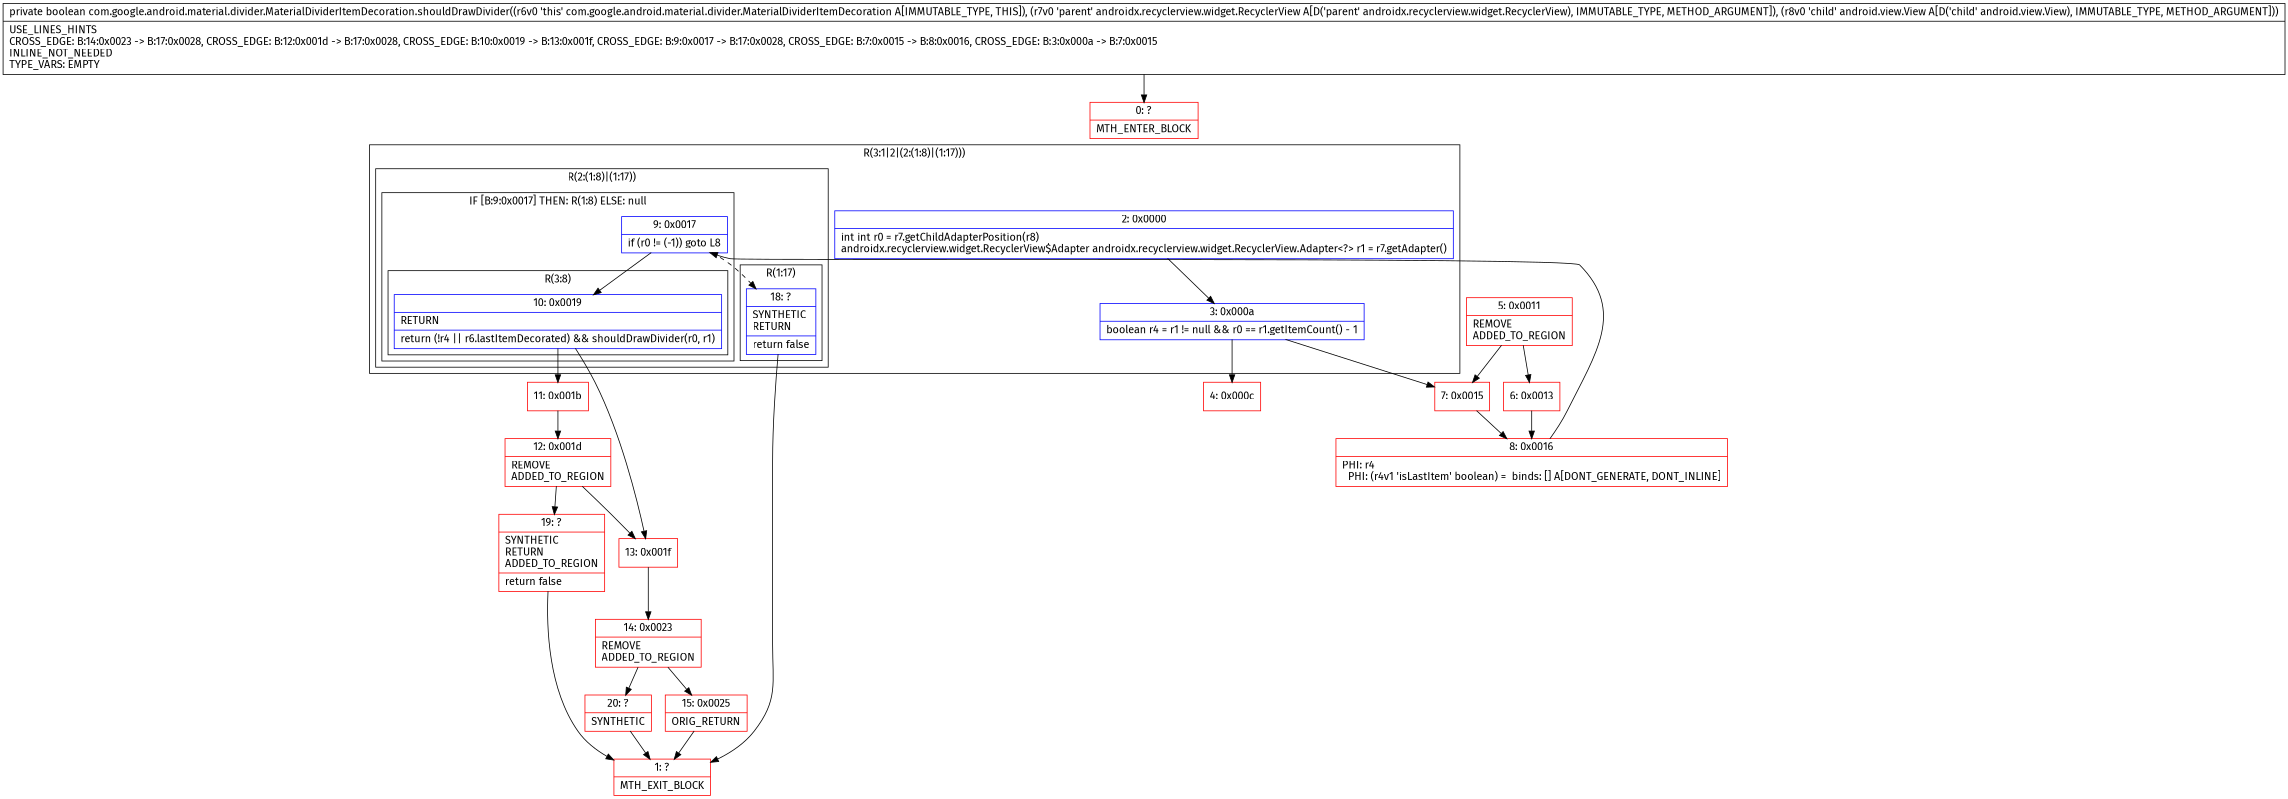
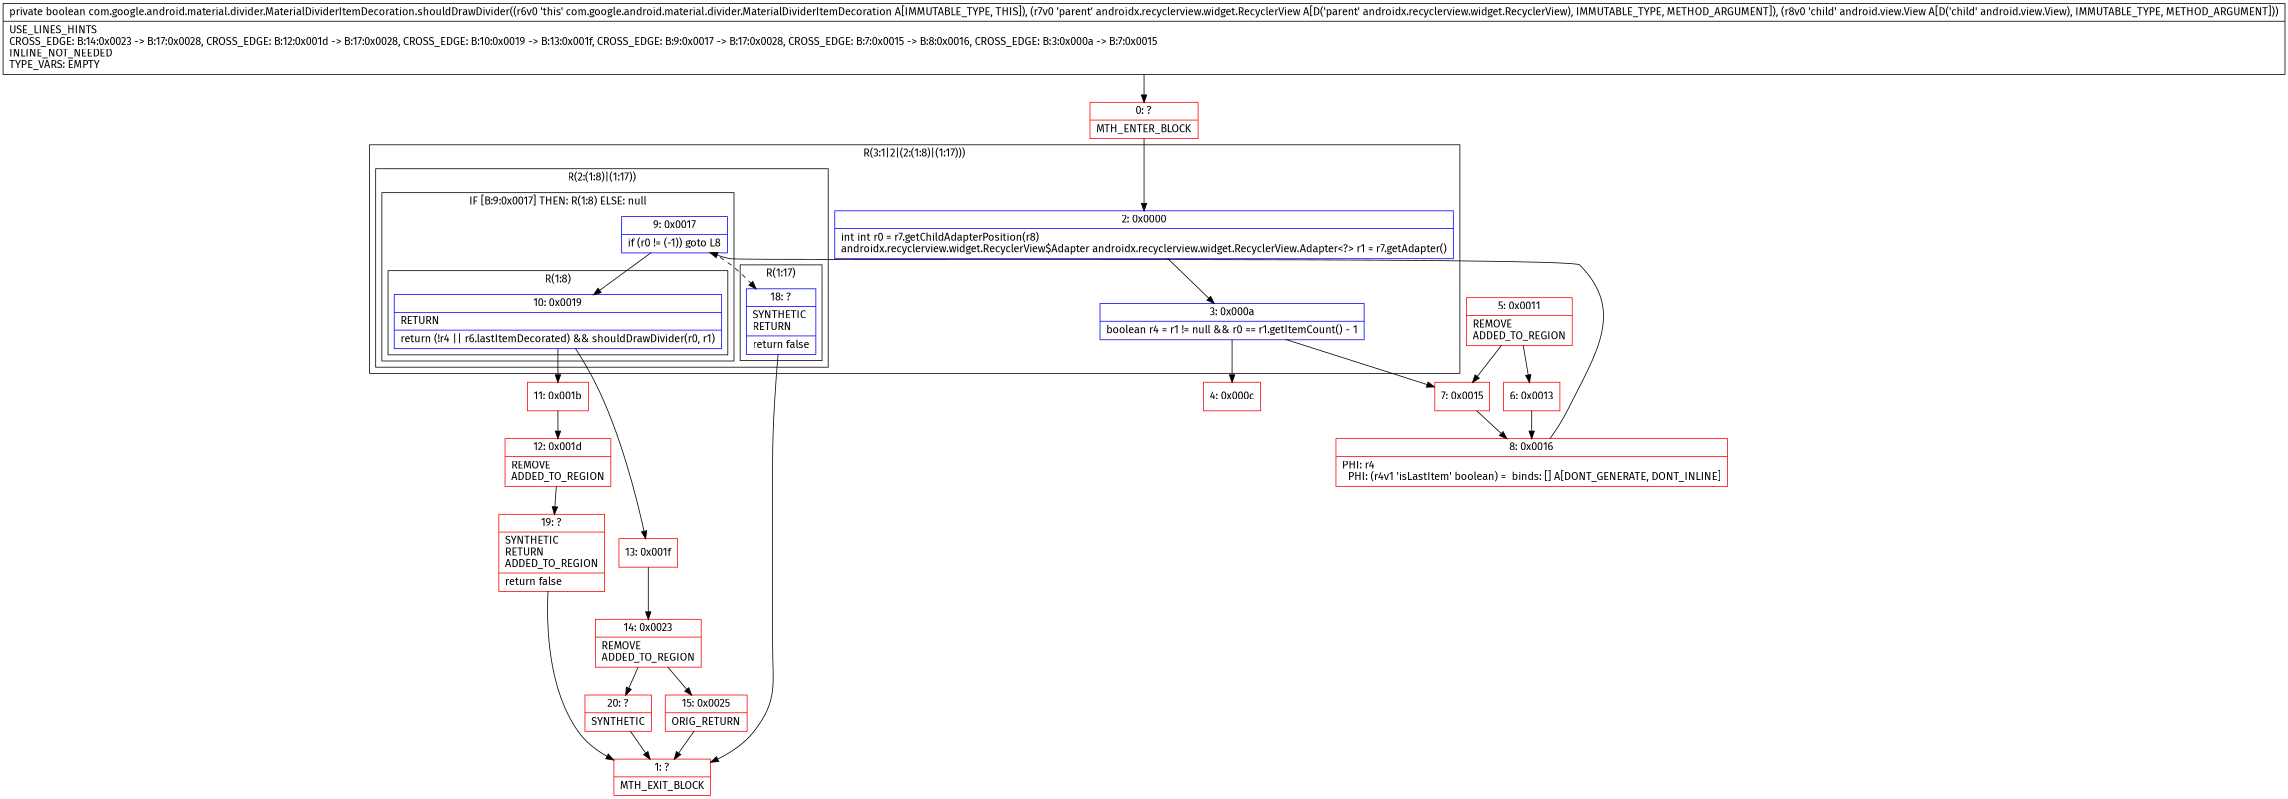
none -> (1144, 171)
(558, 280) -> (558, 280)
(606, 509) -> none
